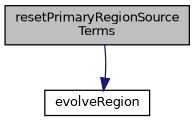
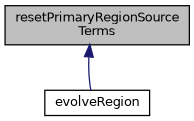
(106, 61) -> (89, 74)
